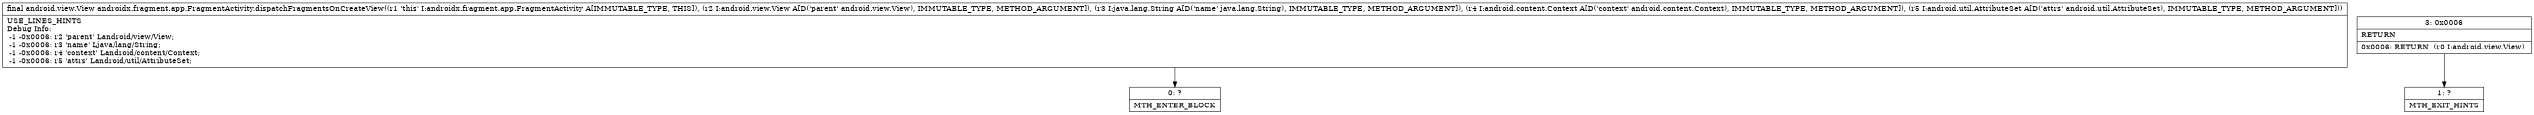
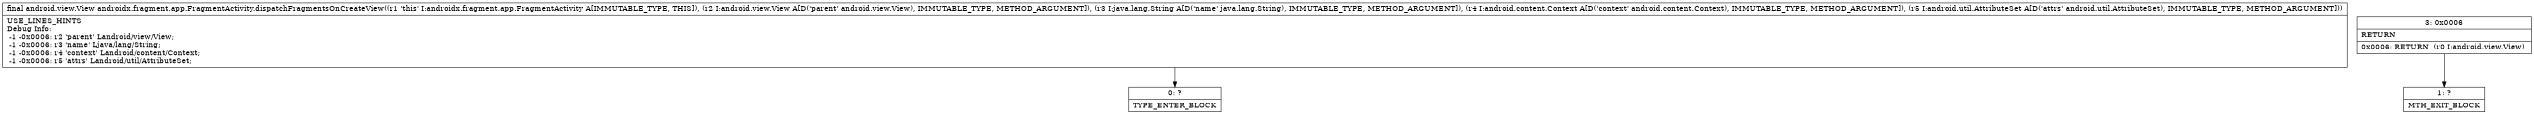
(1175, 105) -> (1175, 105)
(2444, 105) -> (2444, 105)
